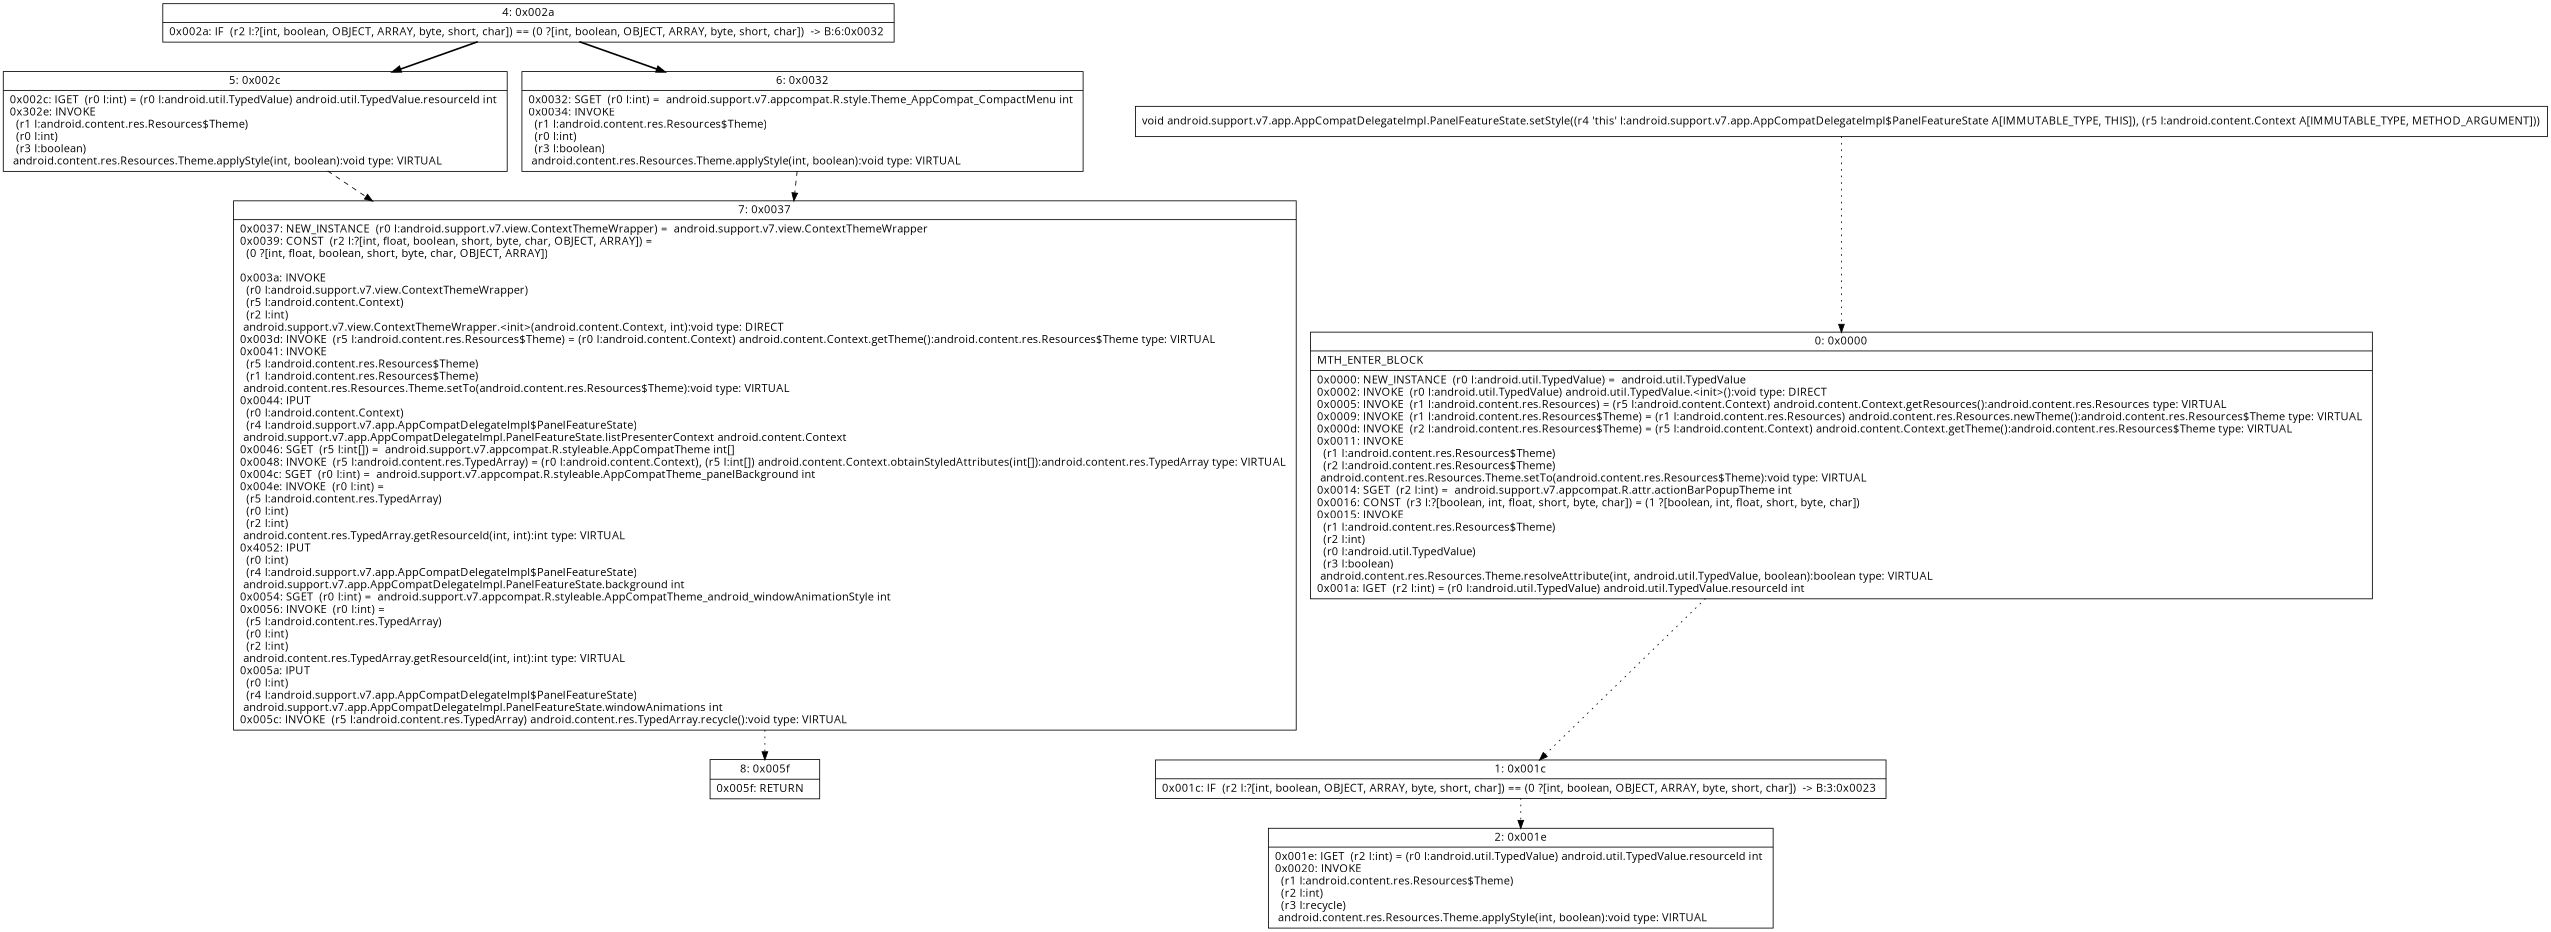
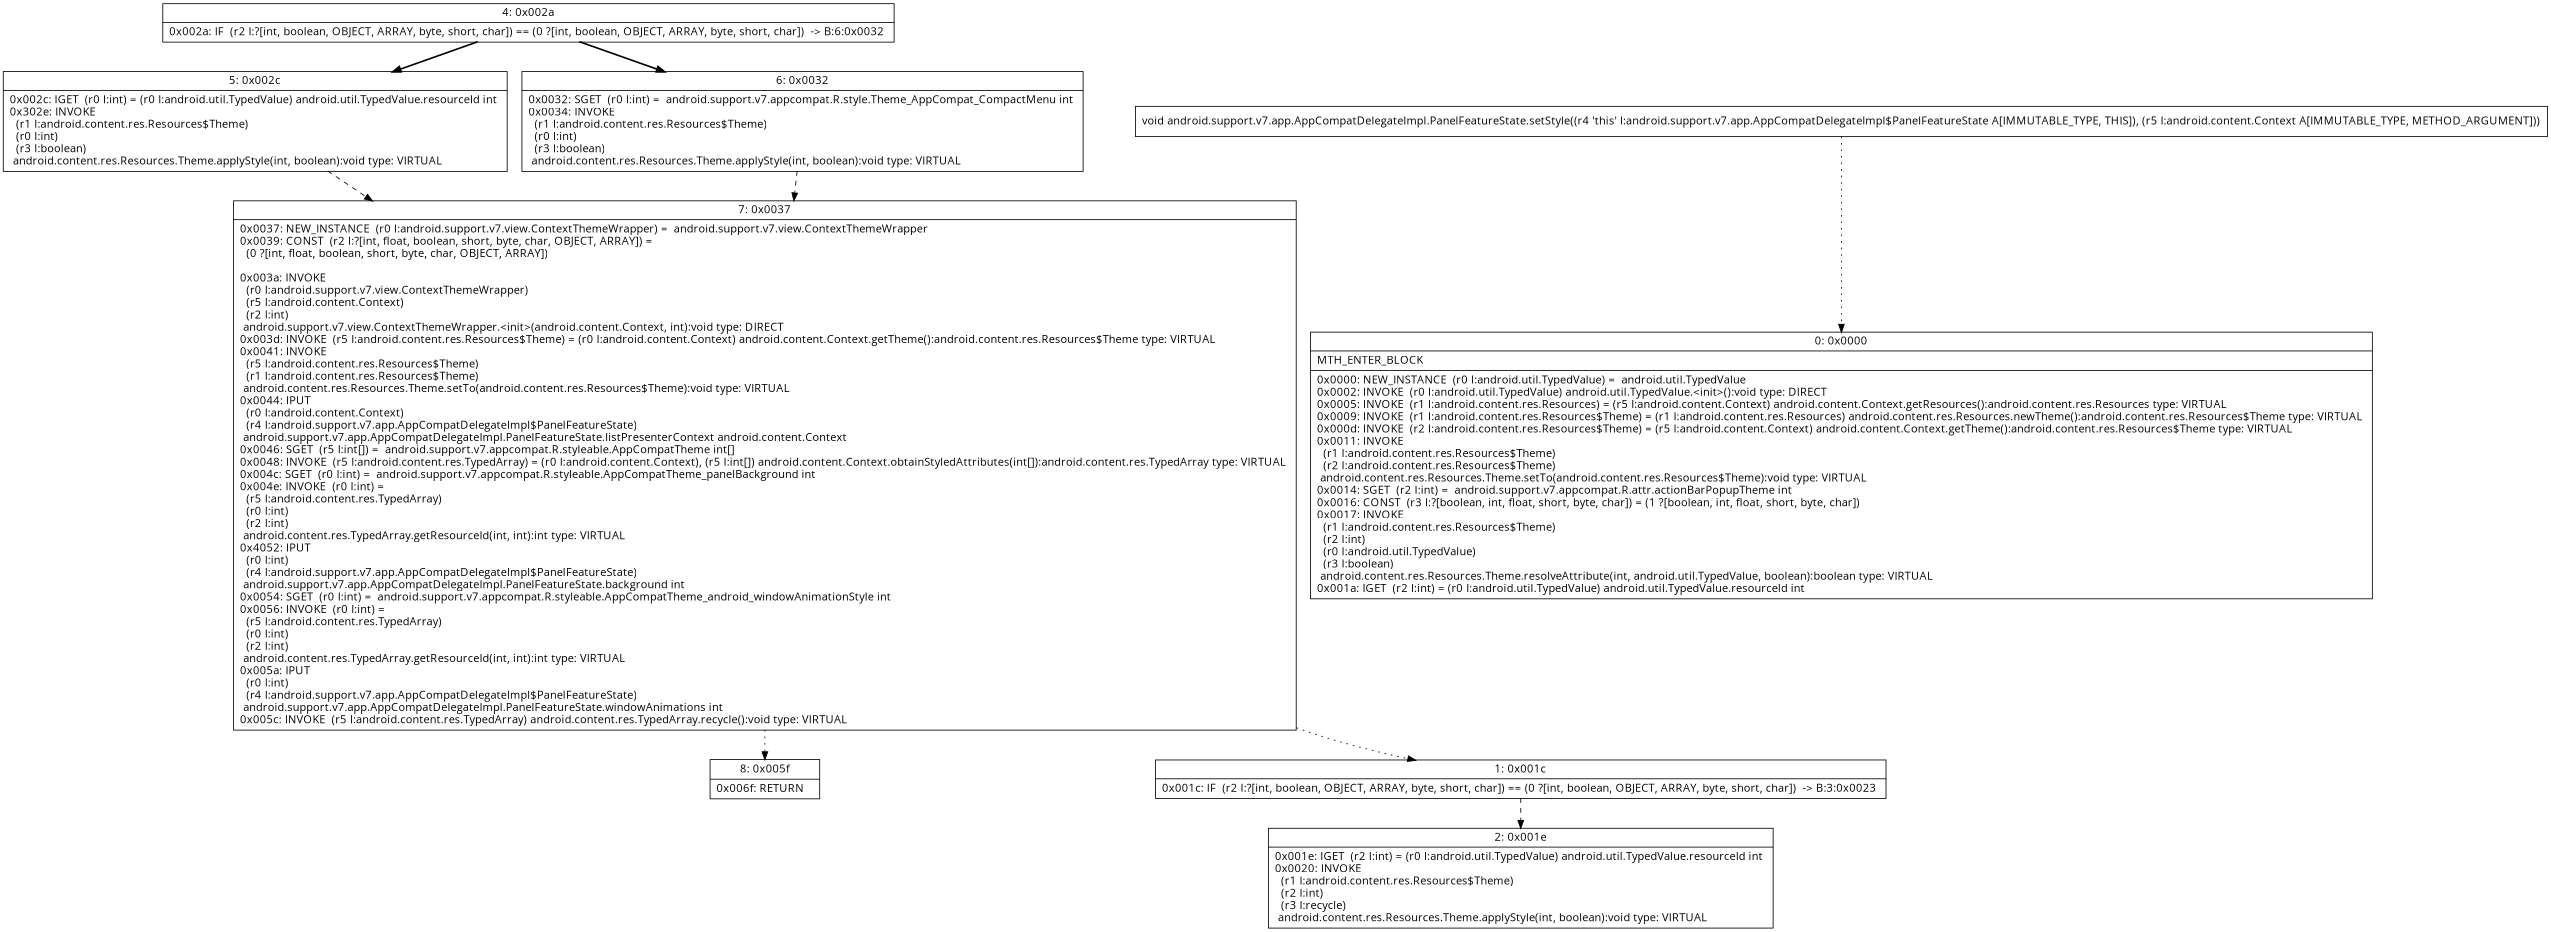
(1364, 515) -> (1364, 515)
(1625, 676) -> (1352, 745)
(765, 789) -> (765, 789)
(1521, 809) -> (1521, 809)
